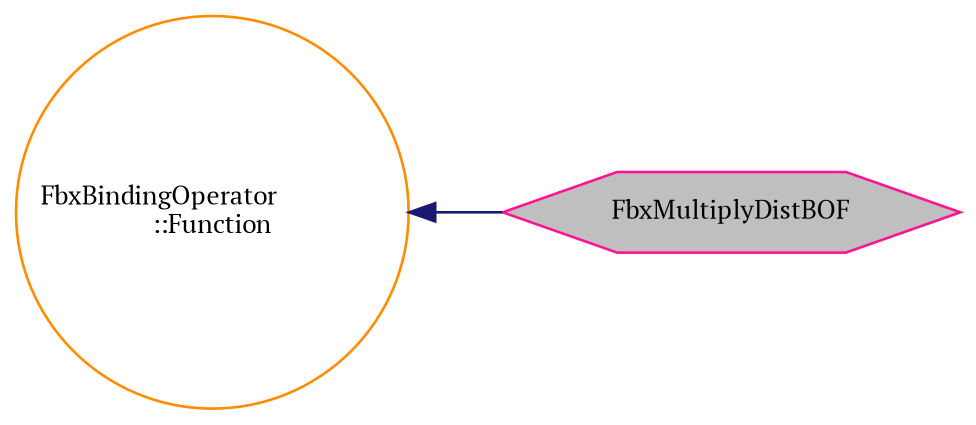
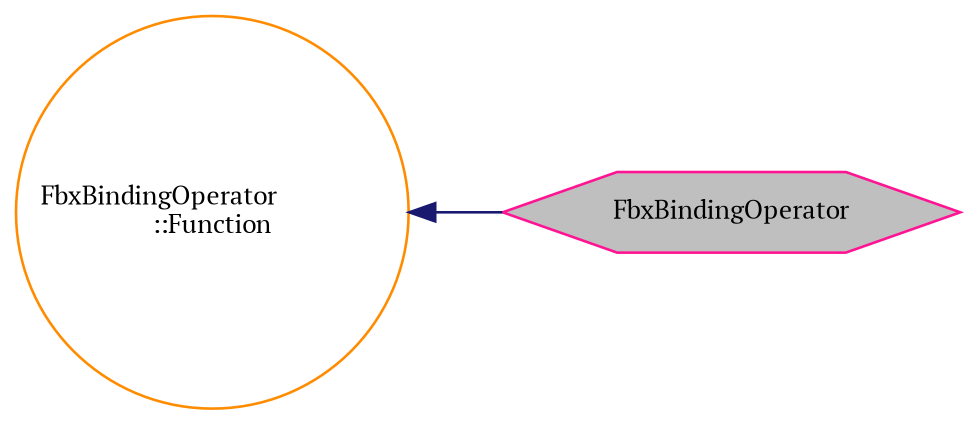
(731, 212) -> (731, 212)
